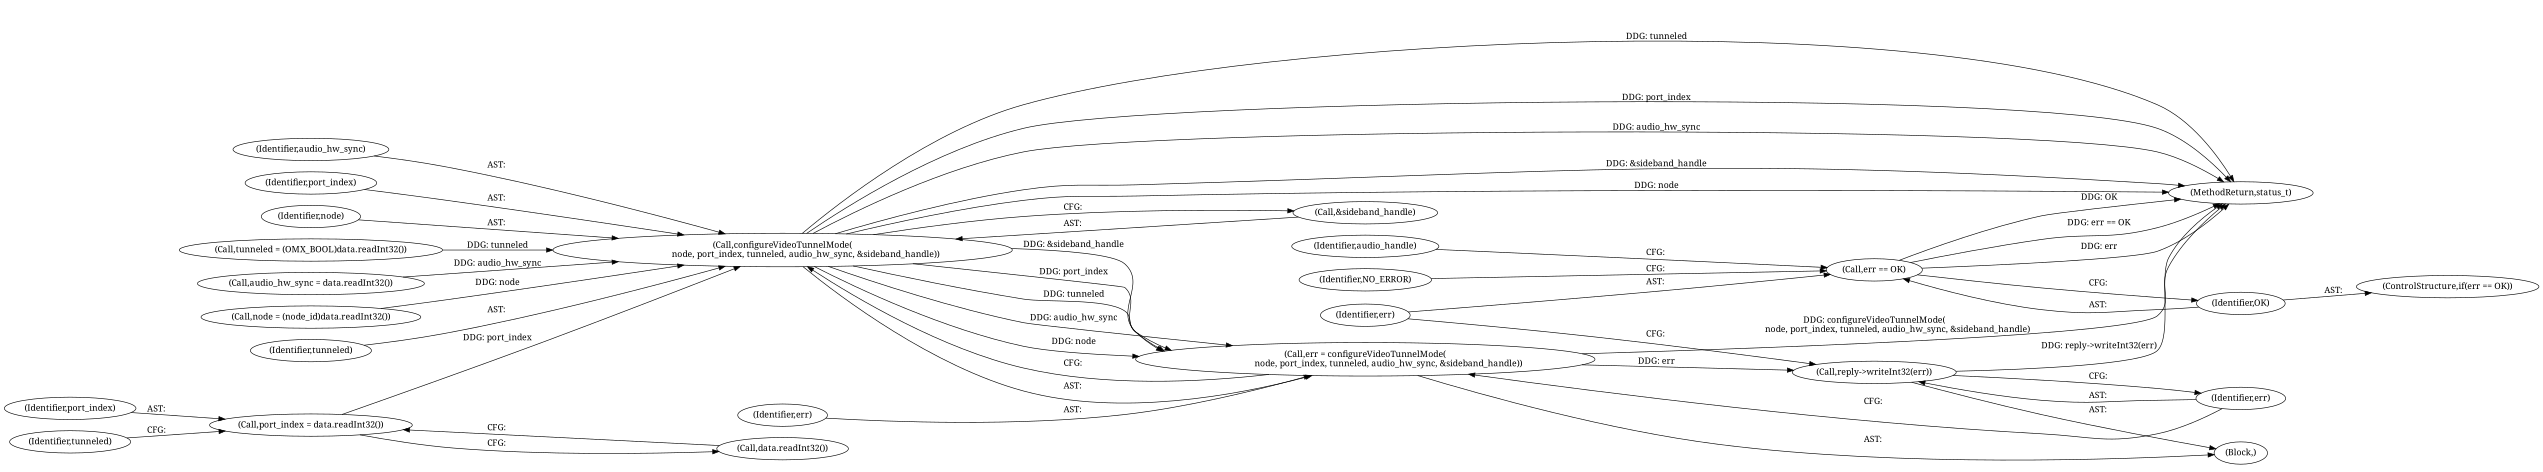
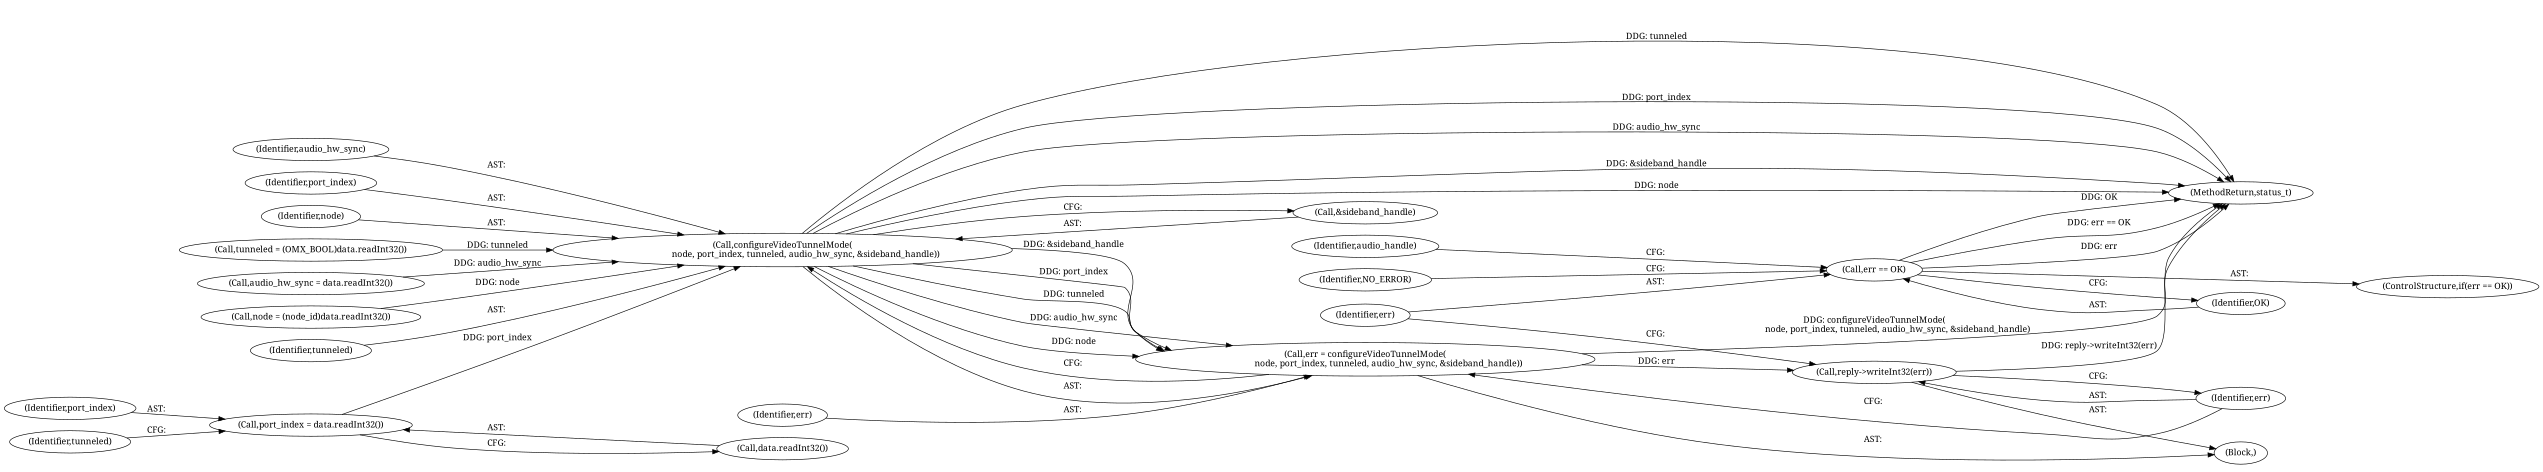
(2324, 297) -> (2137, 277)
(498, 428) -> (498, 428)
